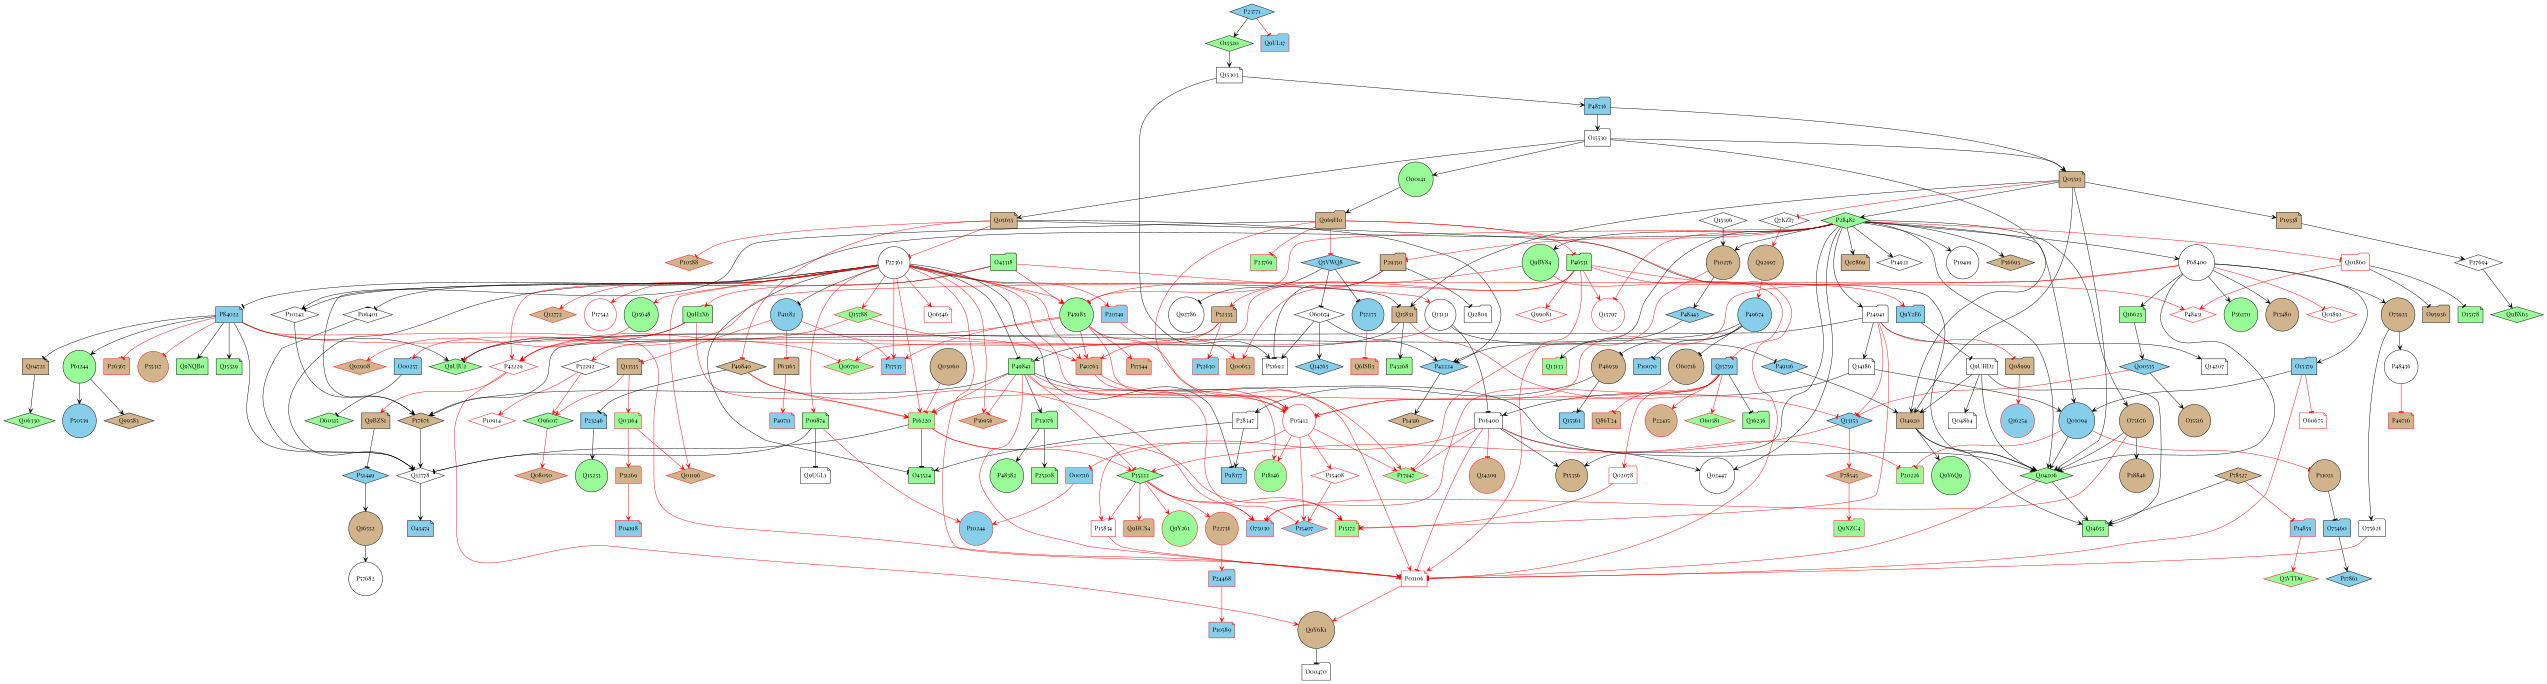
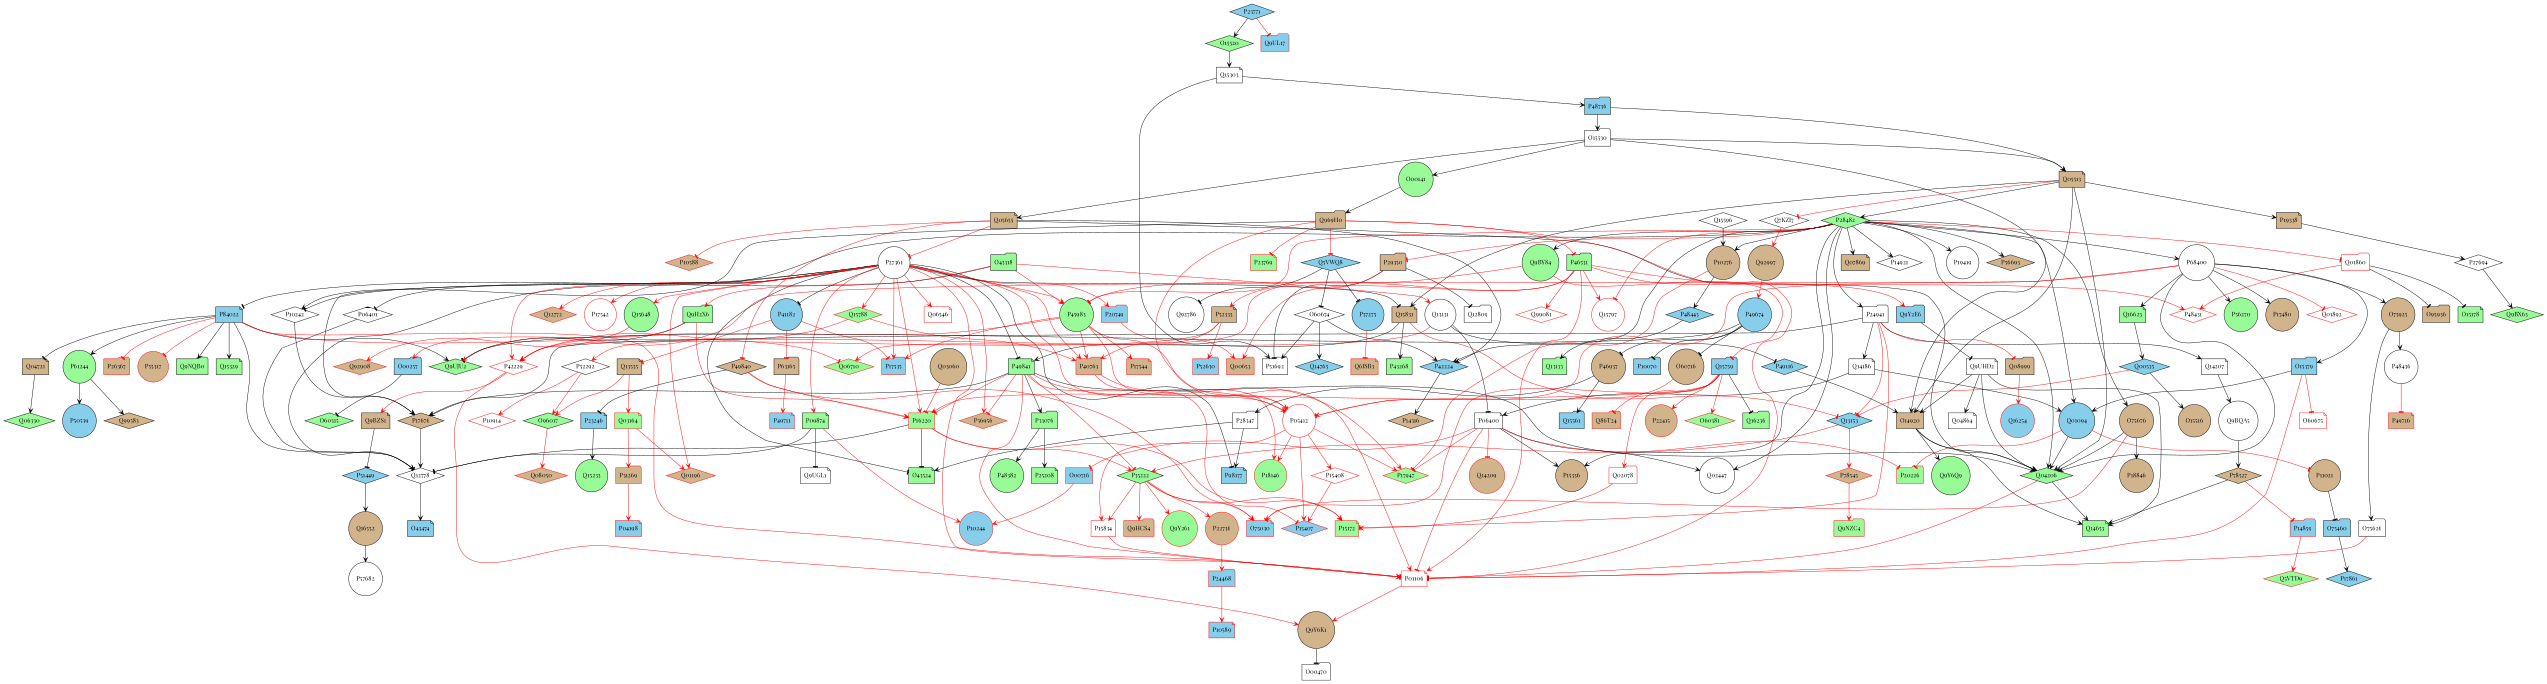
(1555, 367) -> (1555, 367)
(1609, 367) -> (1609, 367)
none -> (2238, 421)
